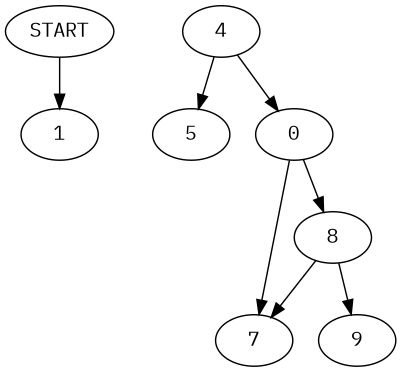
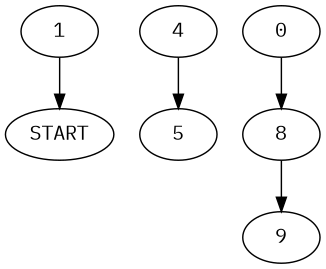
(60, 76) -> (60, 76)
(254, 77) -> none
(254, 340) -> none
